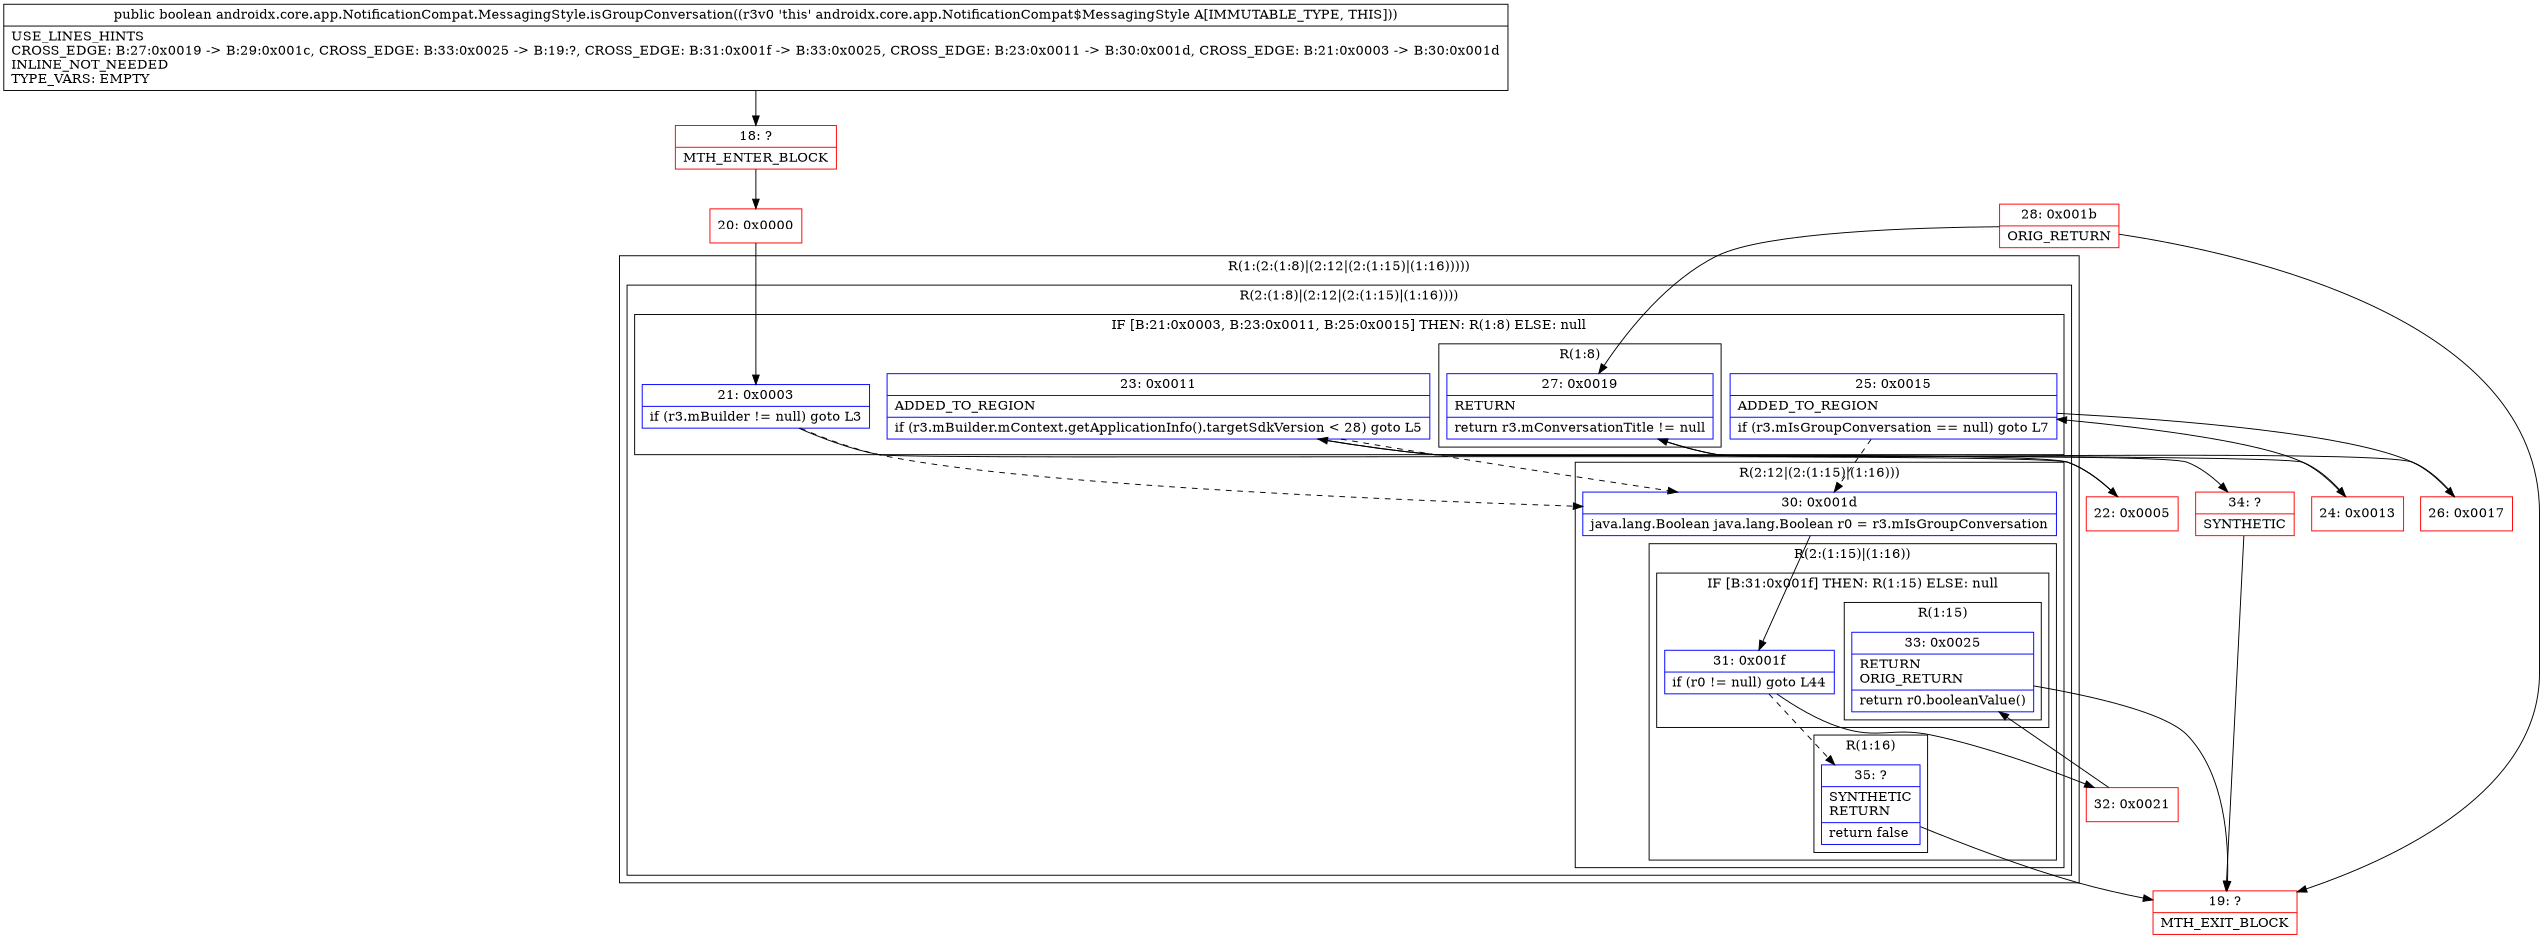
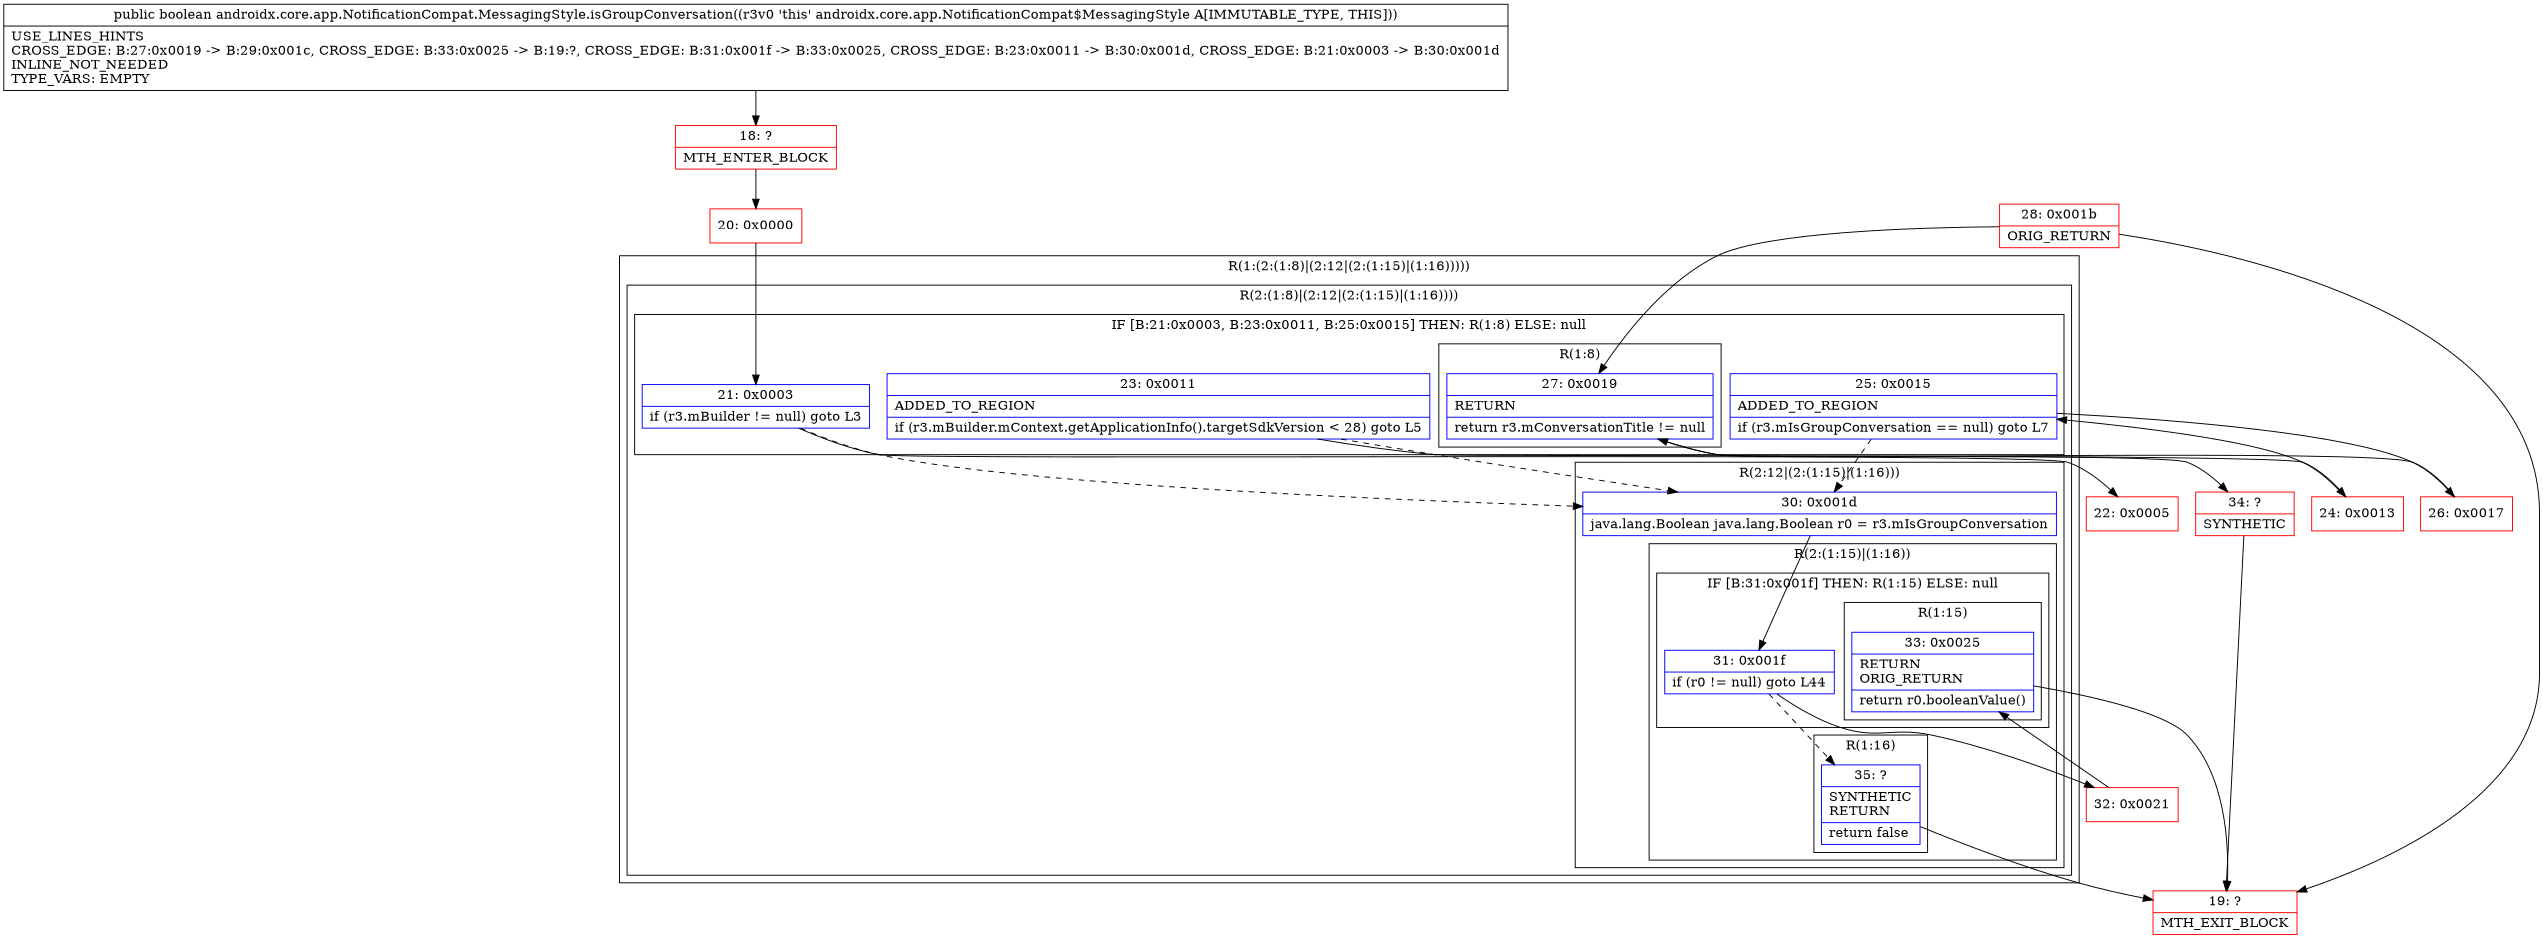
(1728, 455) -> none
